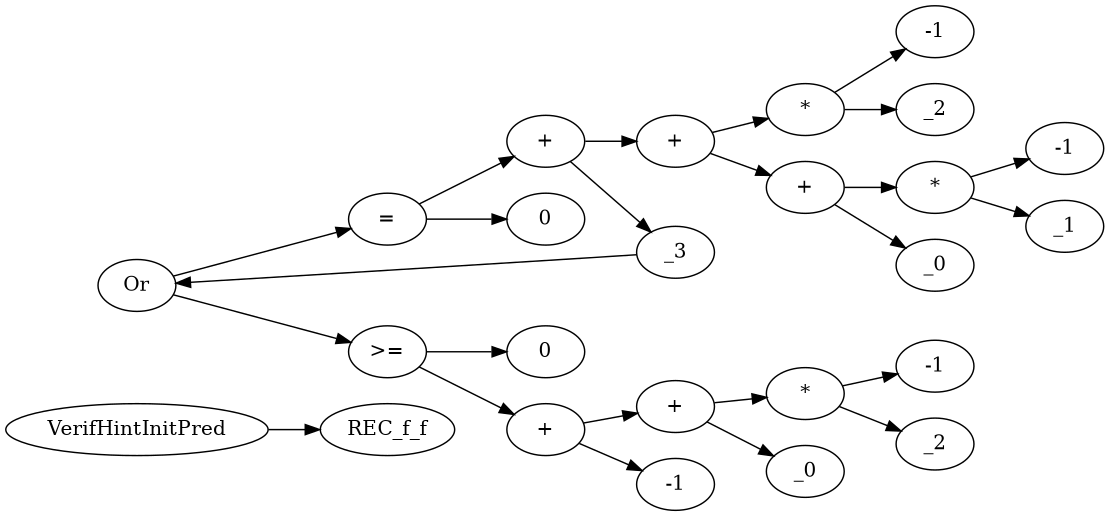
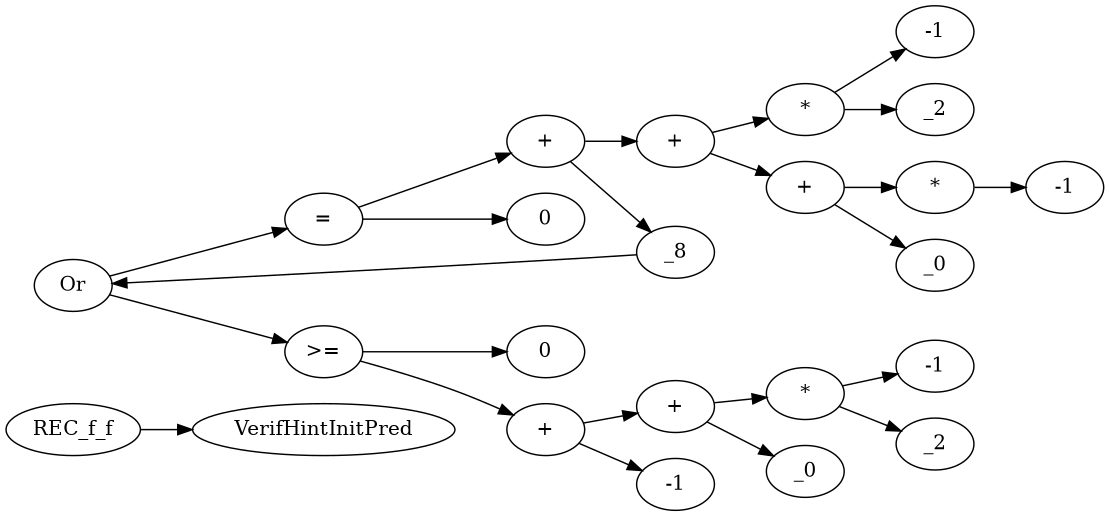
(1065, 226) -> none
(676, 252) -> (676, 252)
(287, 430) -> (159, 430)
